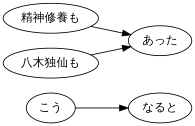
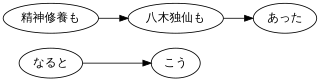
(107, 30) -> (109, 18)
(97, 108) -> (113, 63)
